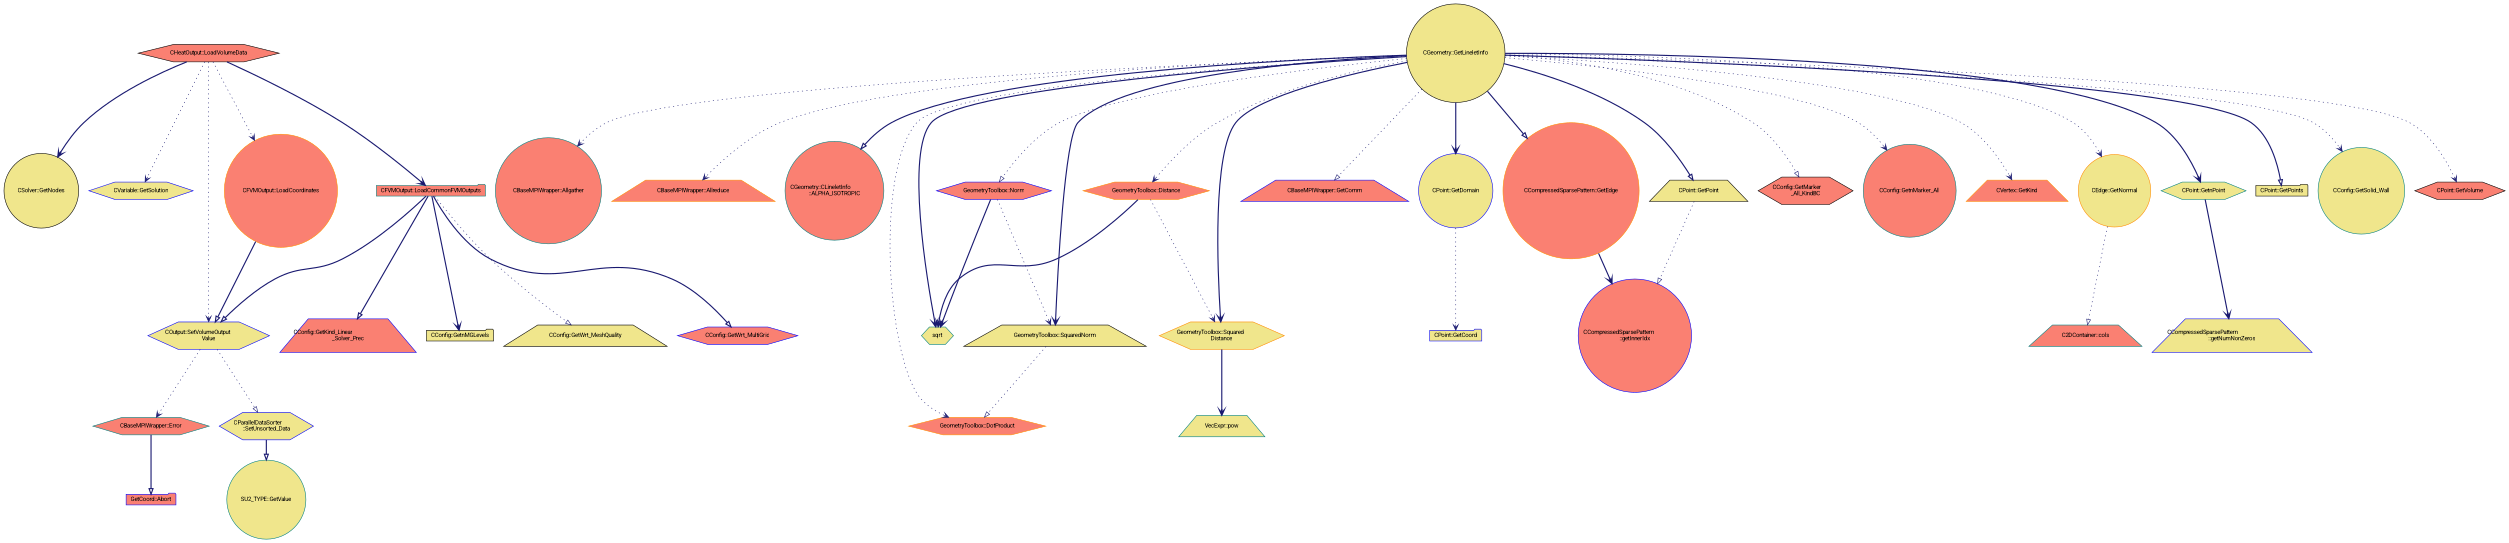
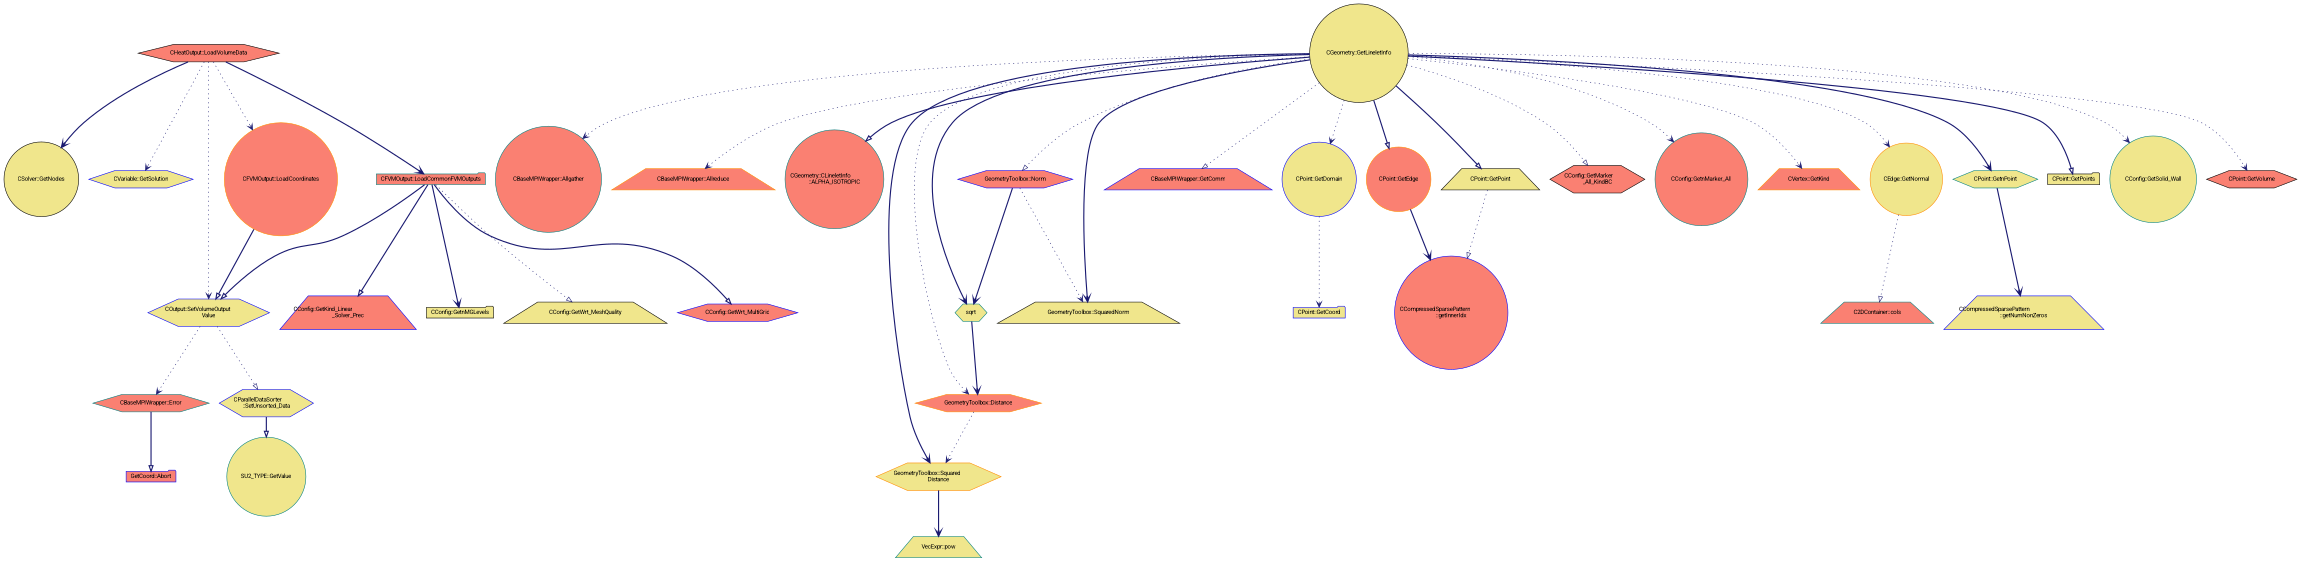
(1456, 125) -> (1338, 119)
(1571, 191) -> (1399, 179)
(1033, 265) -> (974, 355)
(977, 426) -> none
